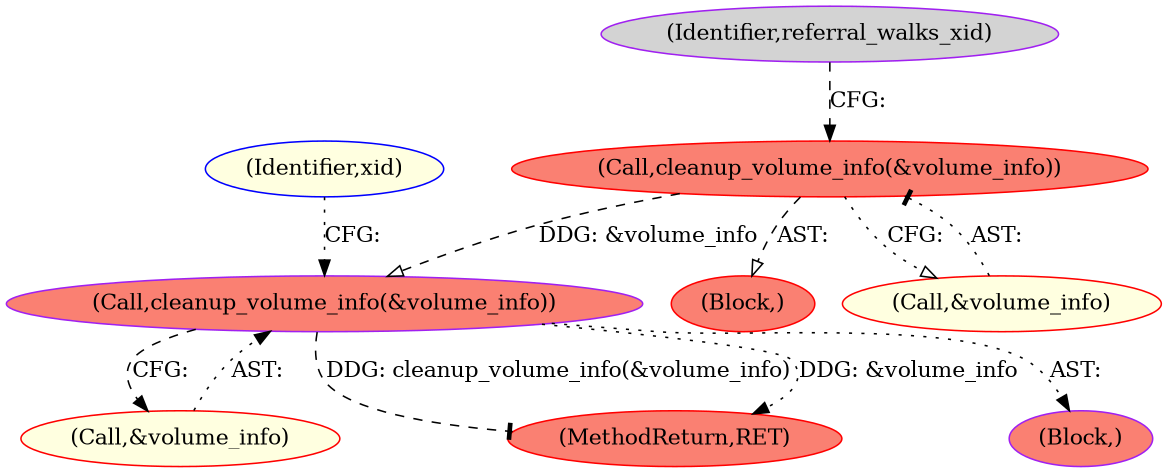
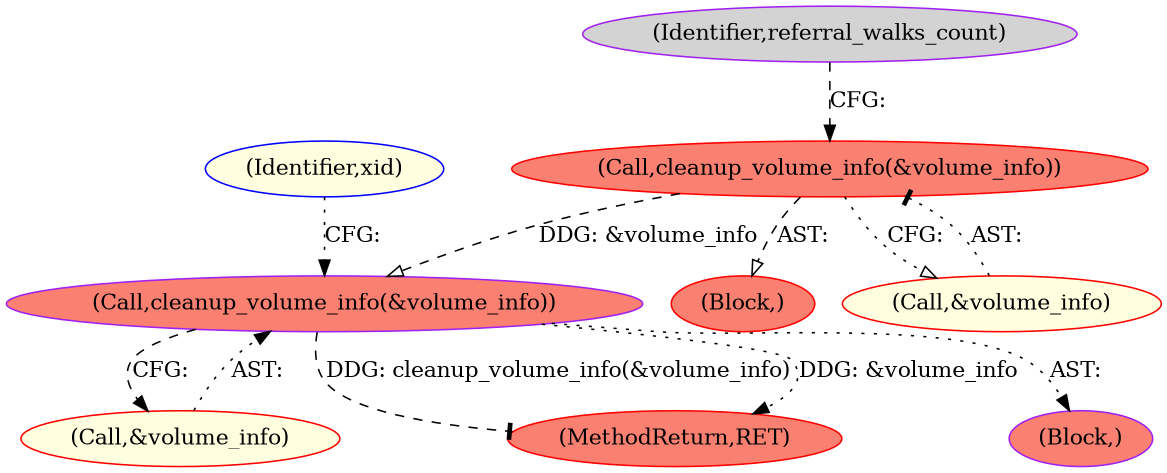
(830, 34) -> (830, 34)
